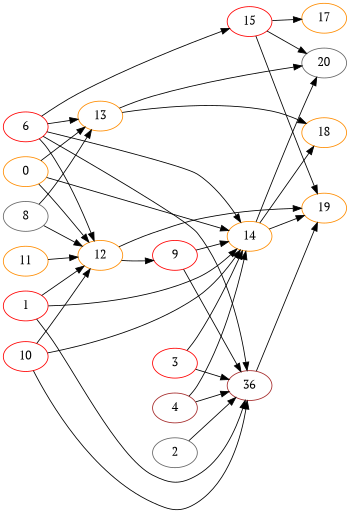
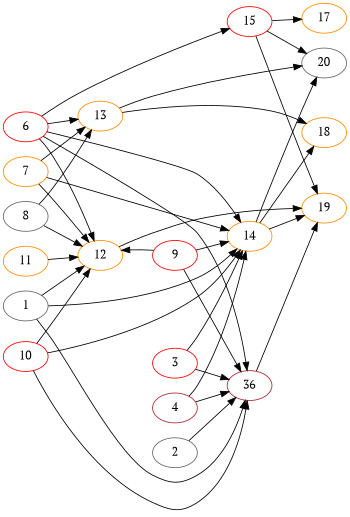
(26, 172) -> (26, 172)
(133, 261) -> (142, 250)
(26, 306) -> (26, 306)
